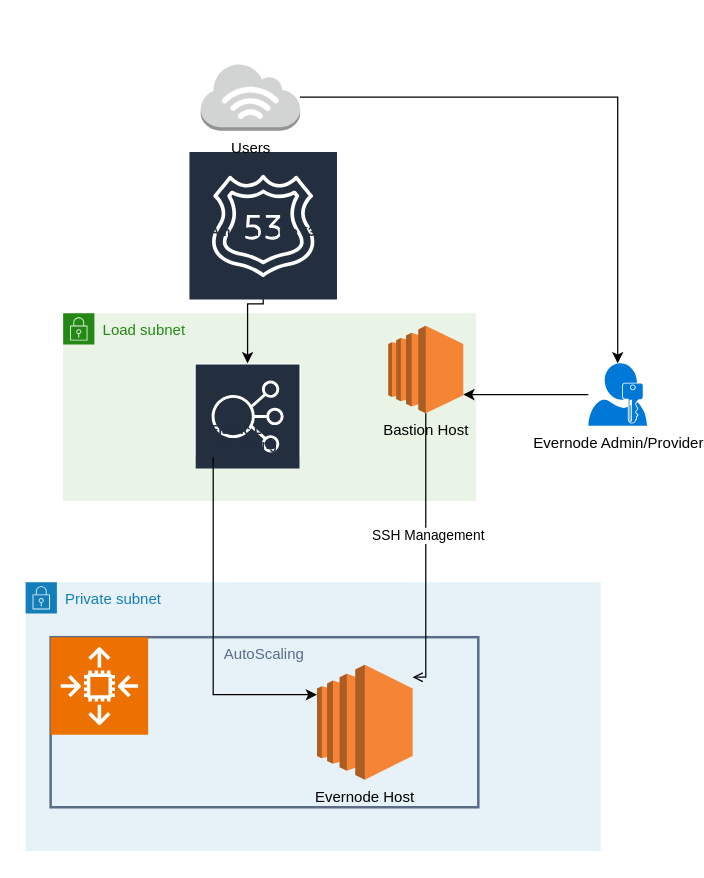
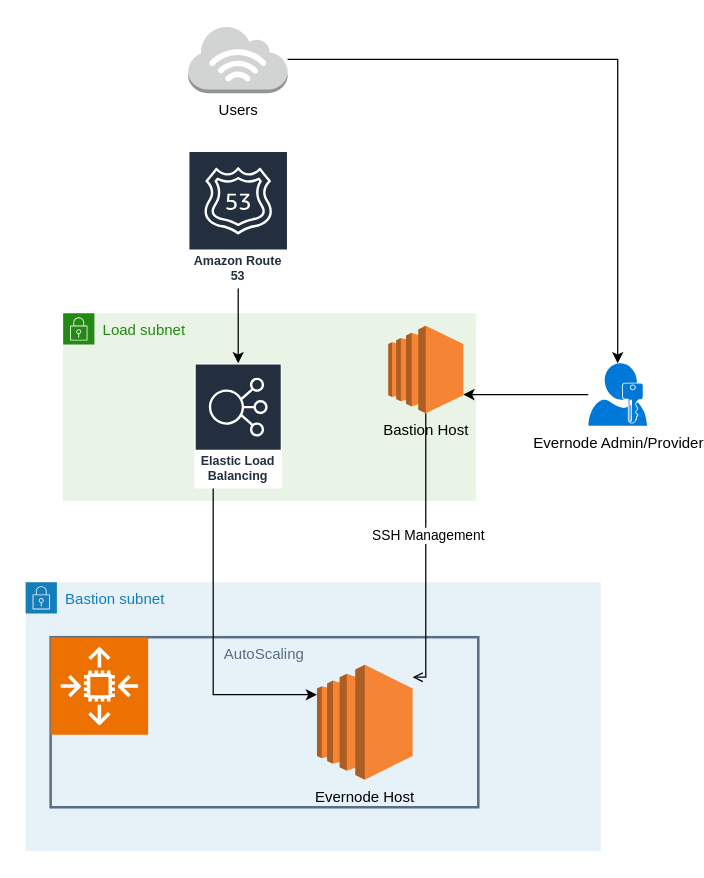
(250, 97) -> (238, 59)
(263, 198) -> (238, 219)
(248, 410) -> (238, 426)
(121, 600) -> (121, 600)
